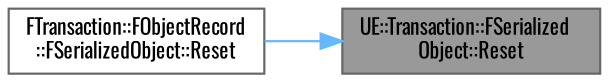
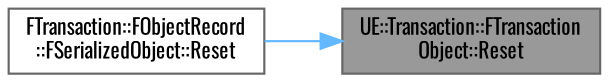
(471, 41) -> (471, 41)
